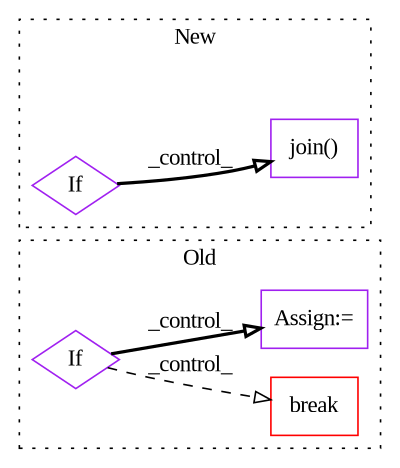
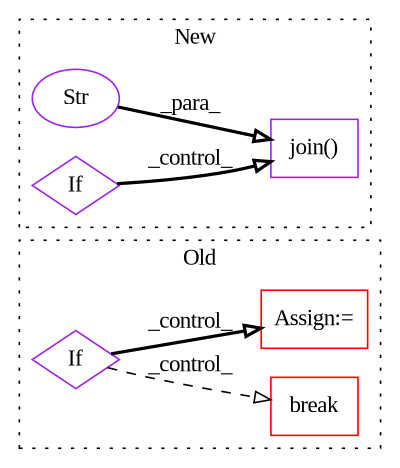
none -> (76, 98)
(314, 319) -> (314, 319)
